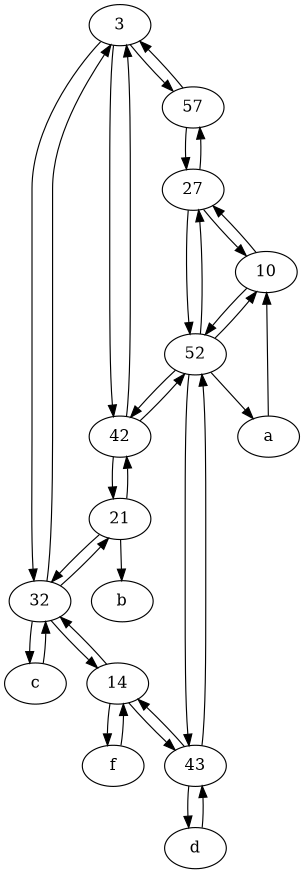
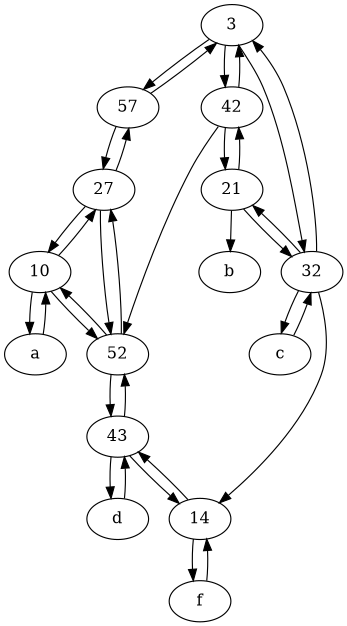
(156, 389) -> none
(228, 391) -> (30, 307)
(88, 644) -> none
